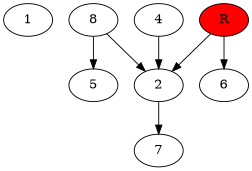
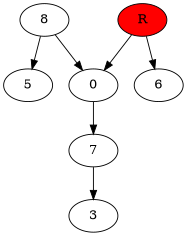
(28, 20) -> none
(159, 20) -> none
(159, 85) -> (93, 85)
none -> (93, 216)
